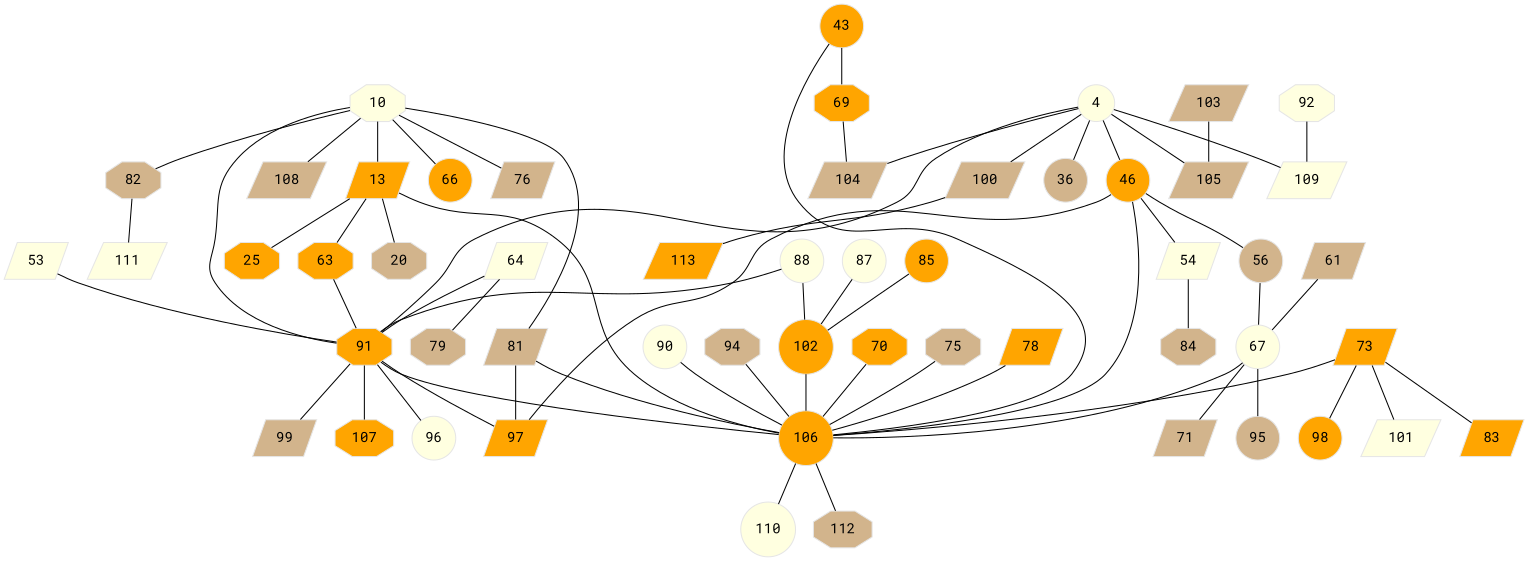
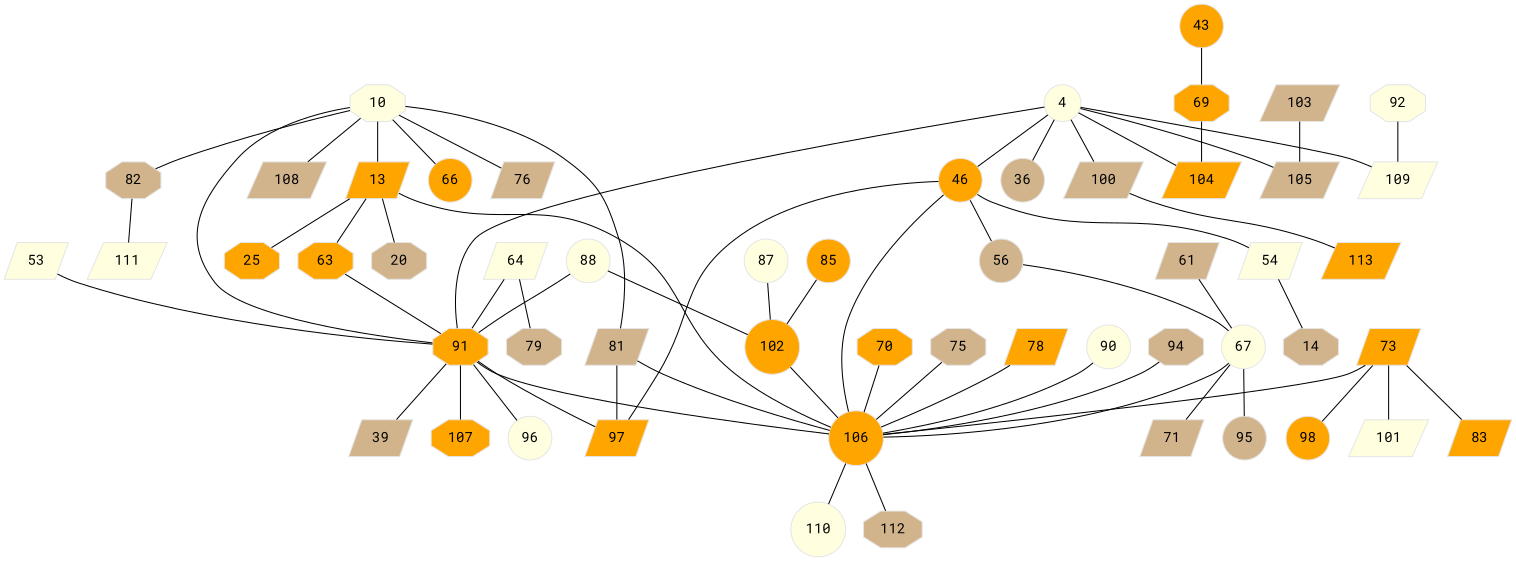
(848, 180) -> (1202, 180)
(1010, 264) -> none
(1188, 347) -> (1311, 347)
(285, 438) -> (381, 438)
